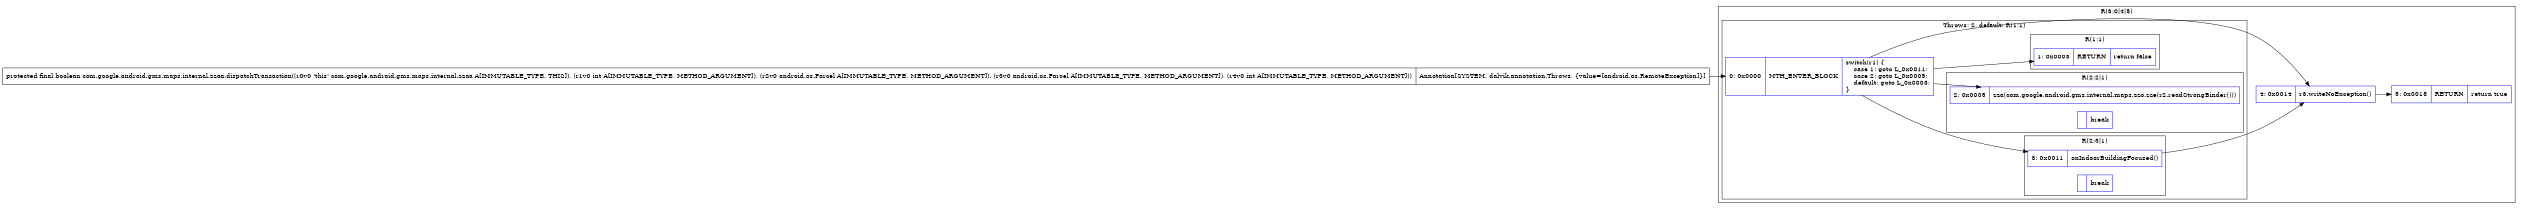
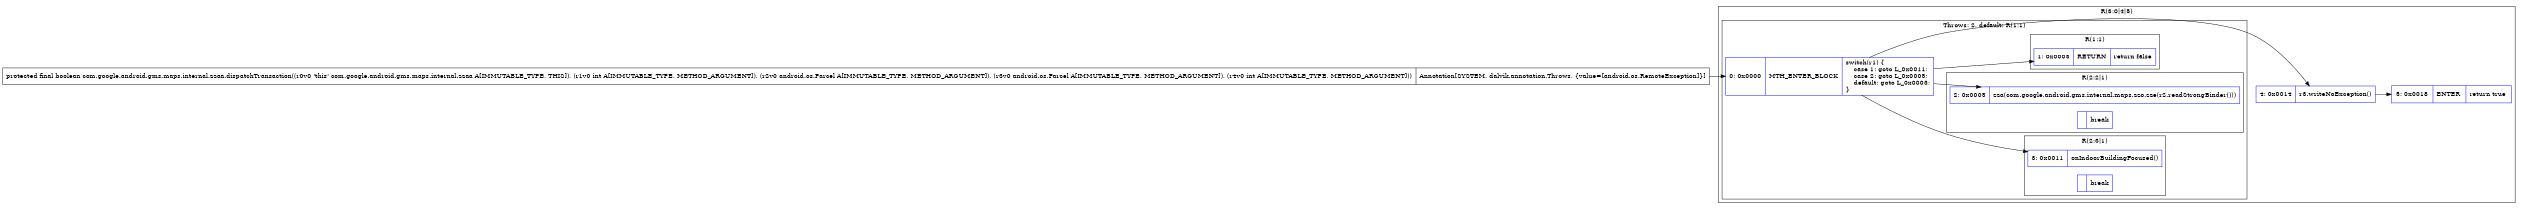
(2449, 94) -> (2449, 94)
(2234, 138) -> none
